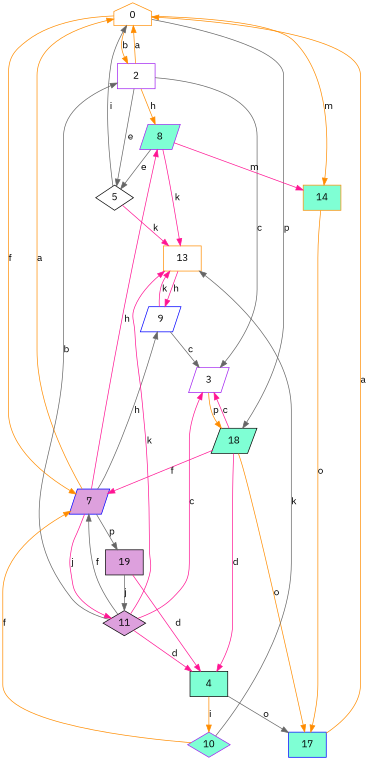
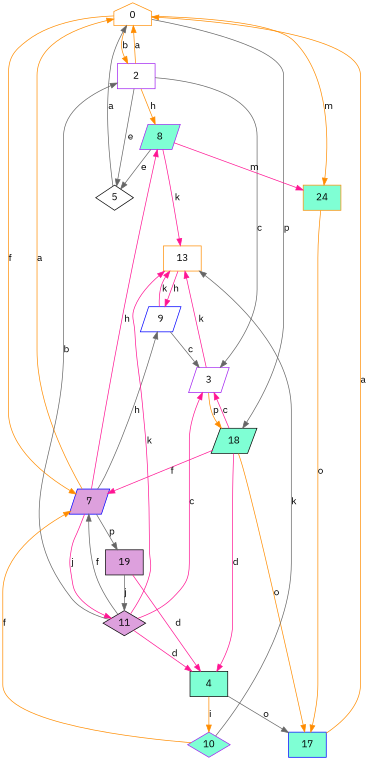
(111, 107) -> (111, 107)
(322, 198) -> (322, 198)
(146, 226) -> (196, 323)
